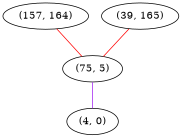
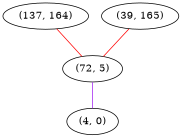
(46, 16) -> (46, 16)
(93, 69) -> (93, 69)
